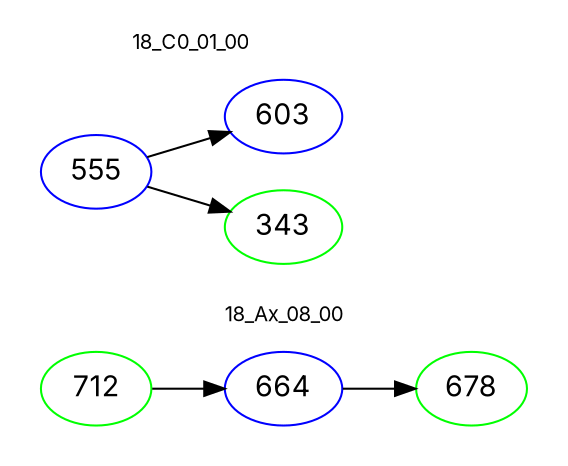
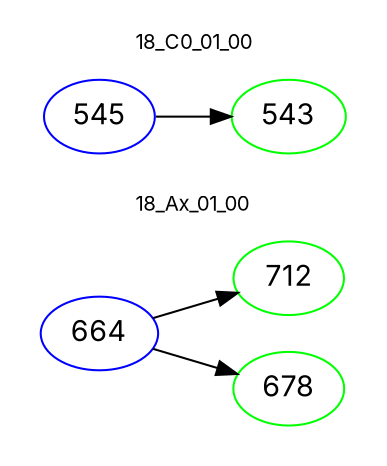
(284, 117) -> none
(96, 172) -> (99, 117)
(284, 227) -> (289, 117)
(284, 316) -> (193, 206)
(178, 389) -> (186, 308)
